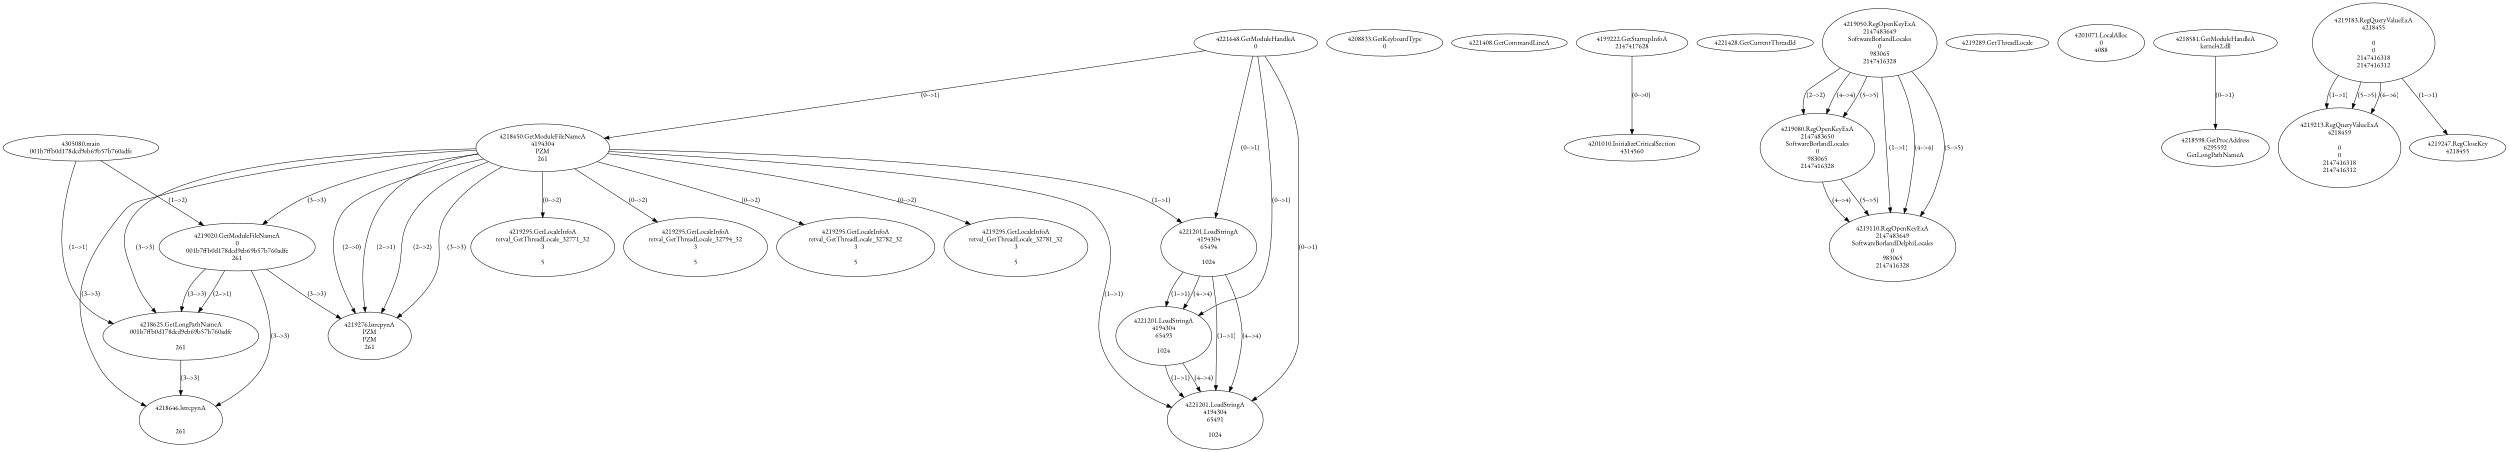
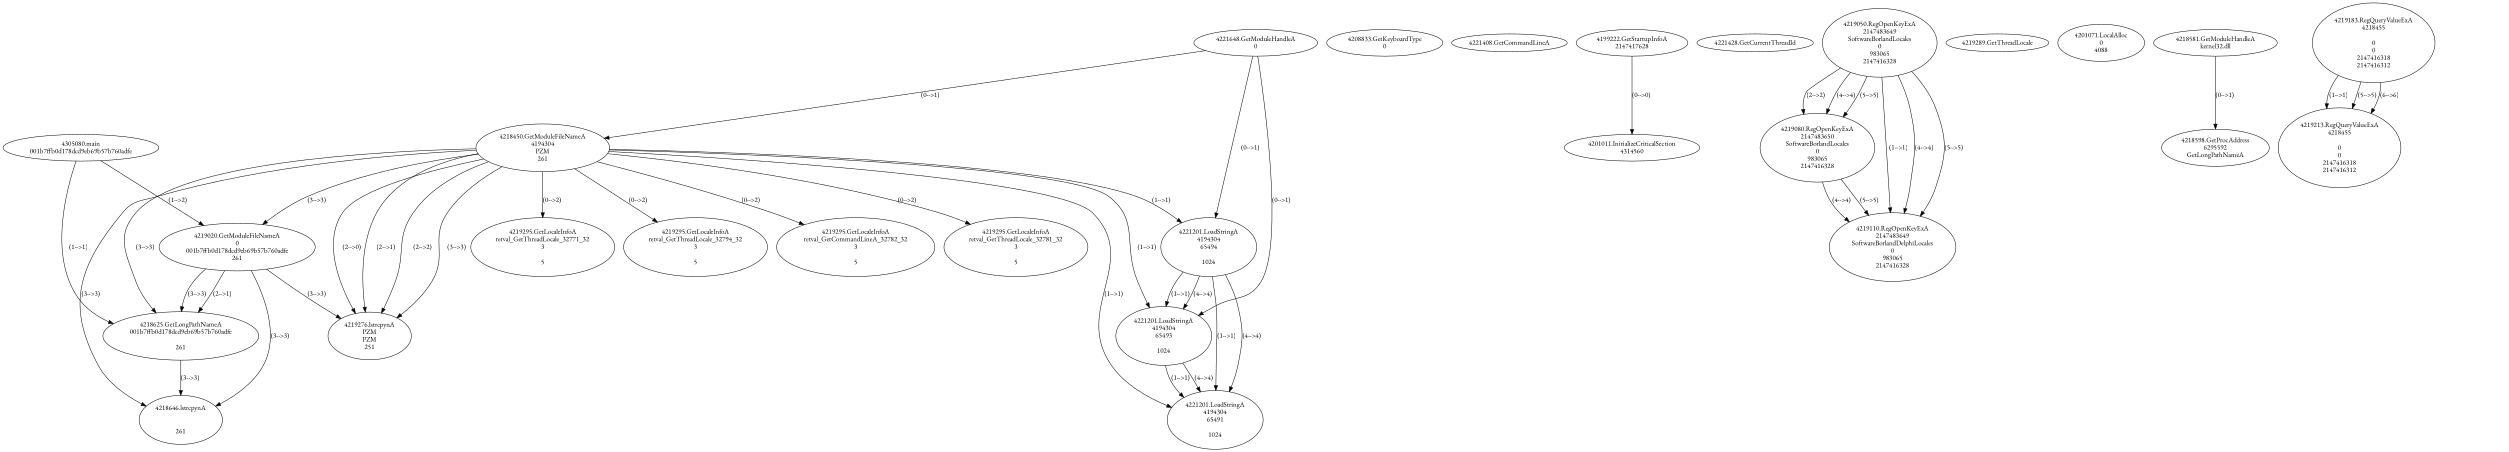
(2215, 43) -> (2215, 43)
(1632, 148) -> (1632, 148)
(2340, 148) -> (2340, 148)
(2458, 148) -> none
none -> (919, 165)
(1299, 232) -> none
(856, 247) -> (856, 247)
(370, 336) -> (370, 336)
